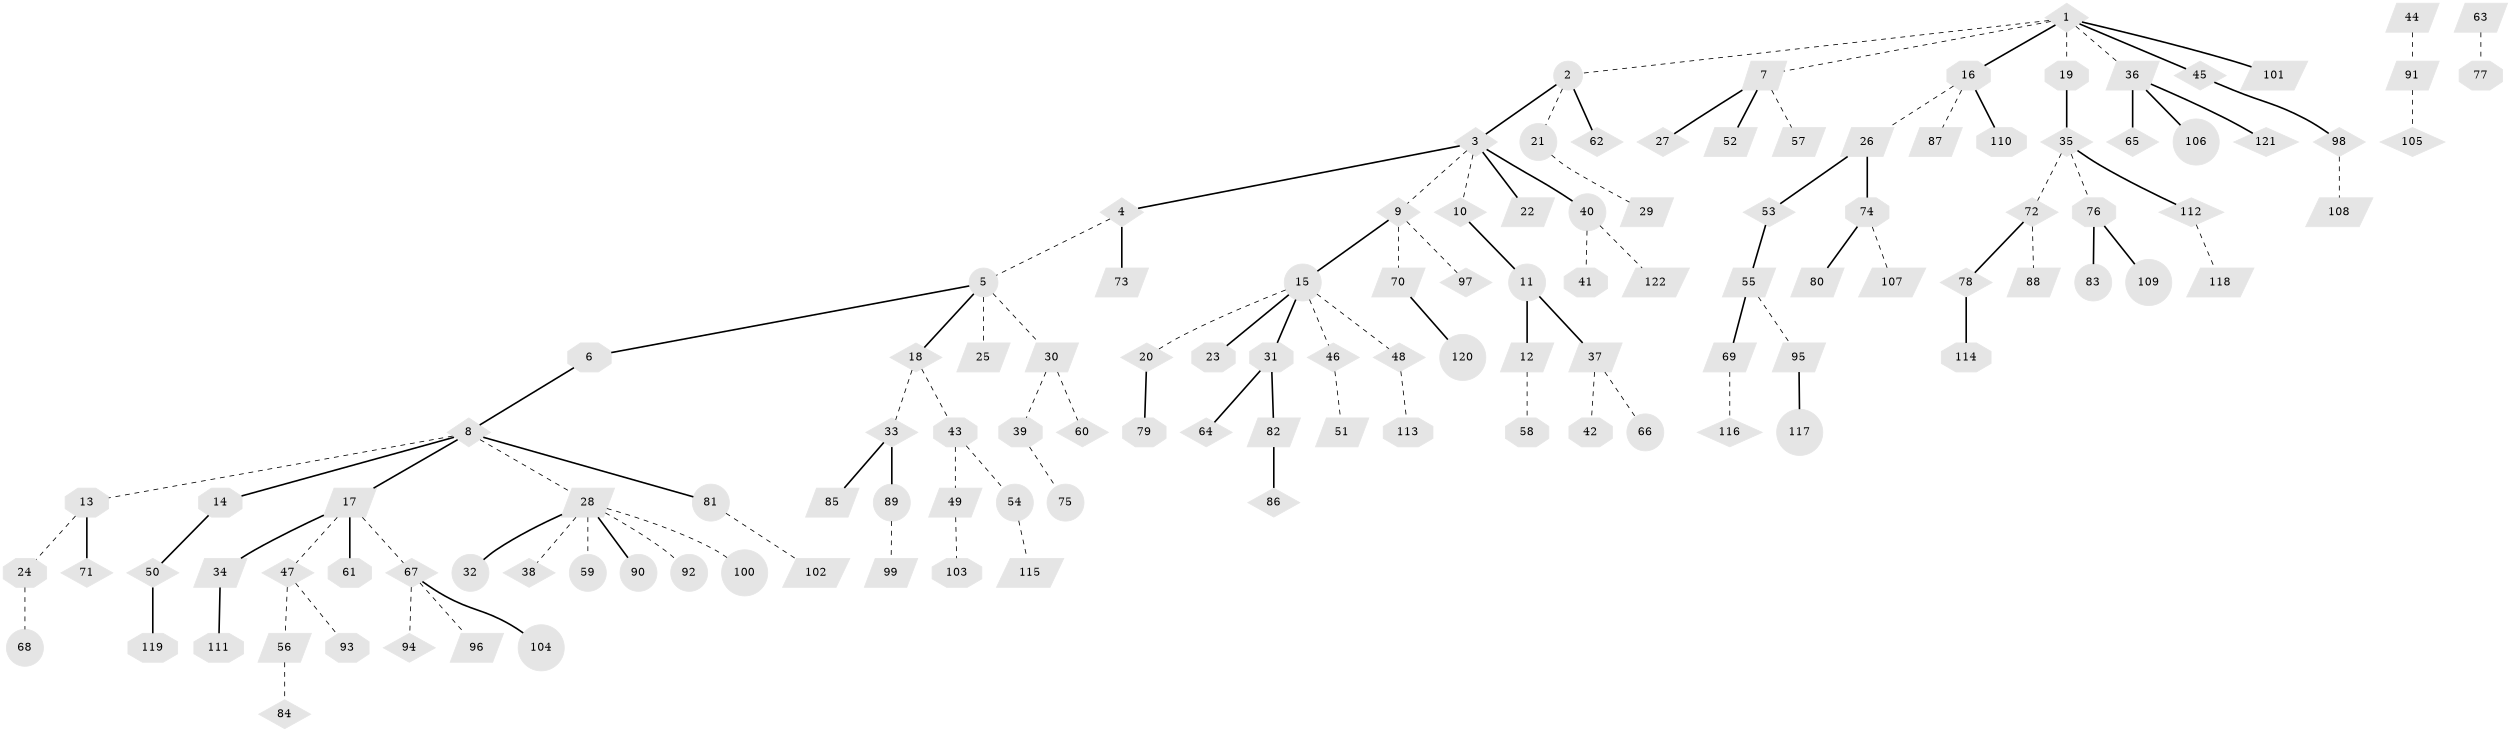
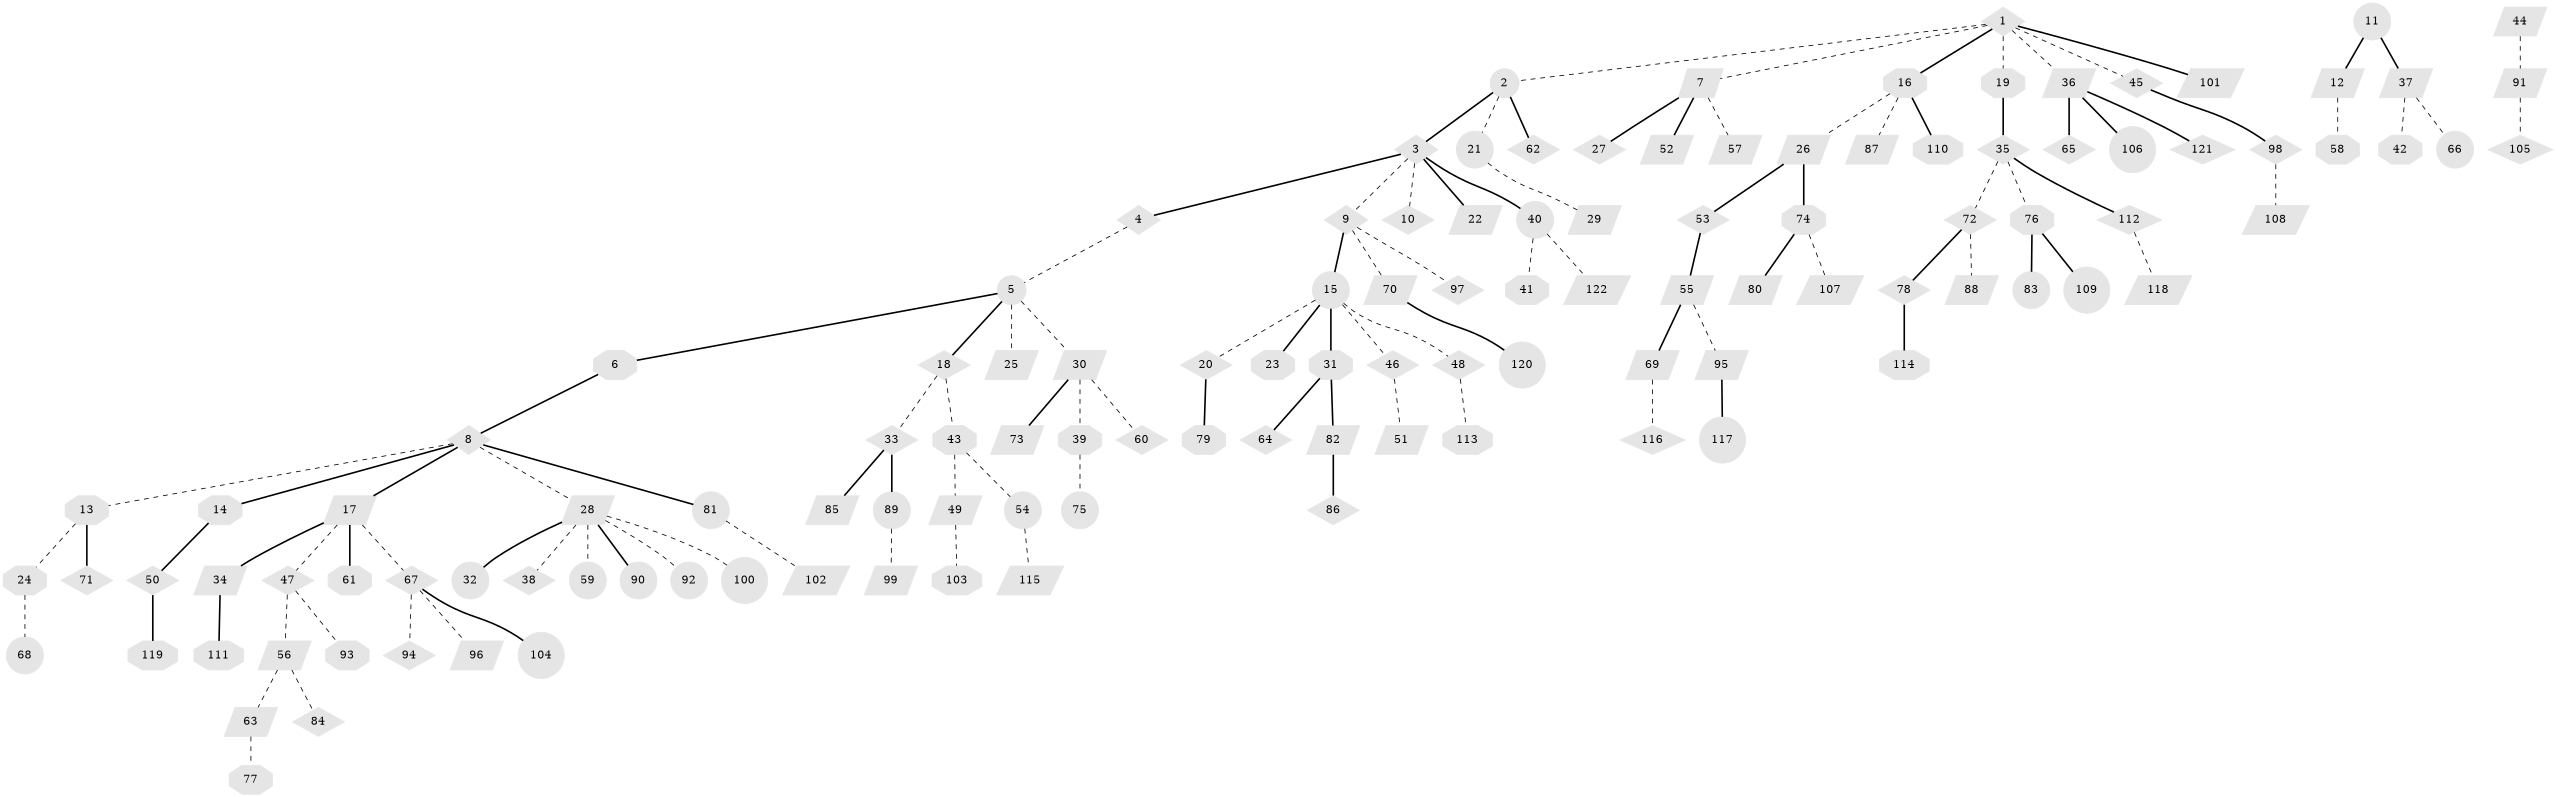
(2133, 46) -> (2069, 52)
(1492, 246) -> none
(1122, 247) -> (1049, 403)
none -> (268, 689)
